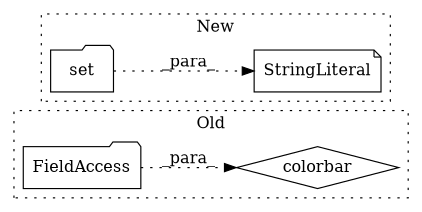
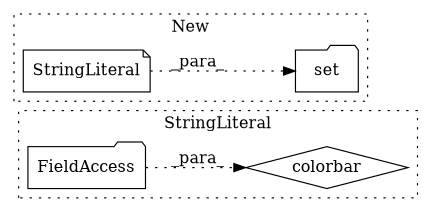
(178, 71) -> (217, 71)
(211, 124) -> (218, 124)
